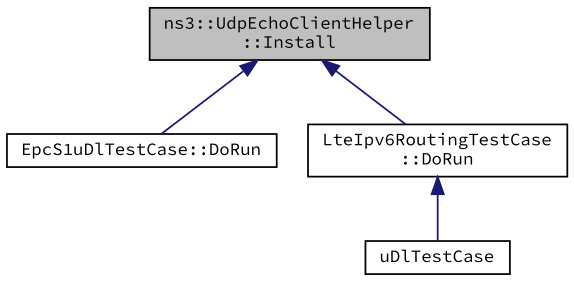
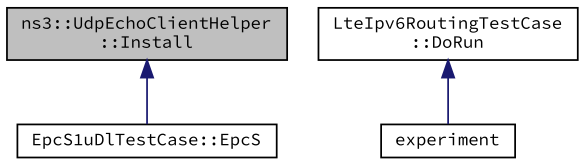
(371, 98) -> none
(142, 151) -> (147, 141)
(438, 258) -> (448, 141)
